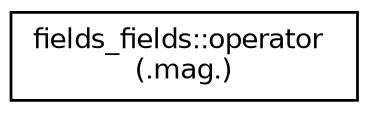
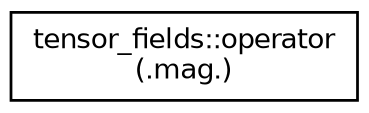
(184, 56) -> (184, 56)
